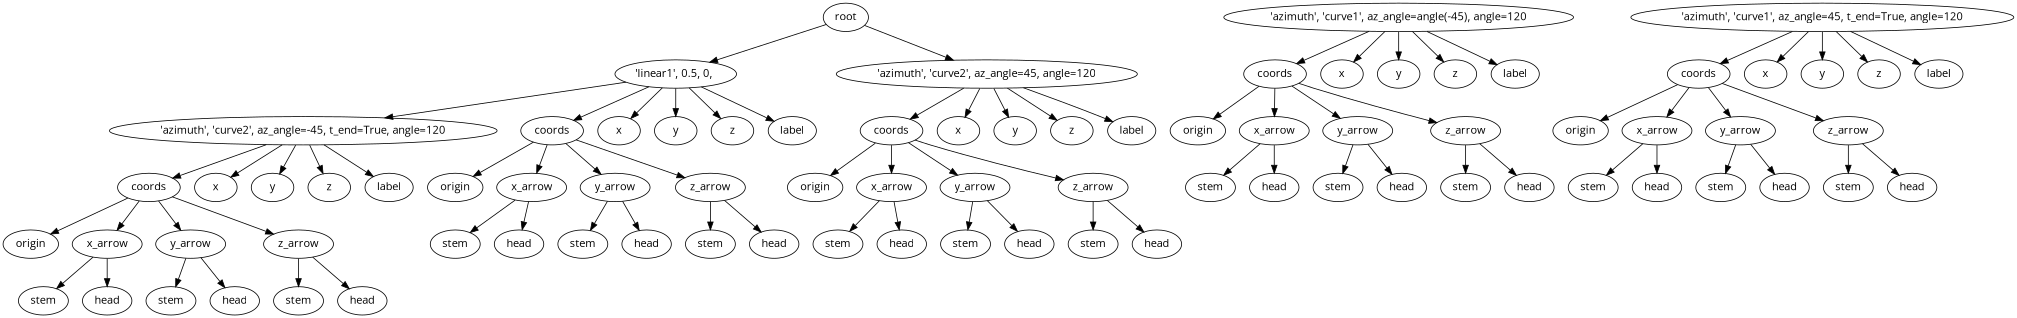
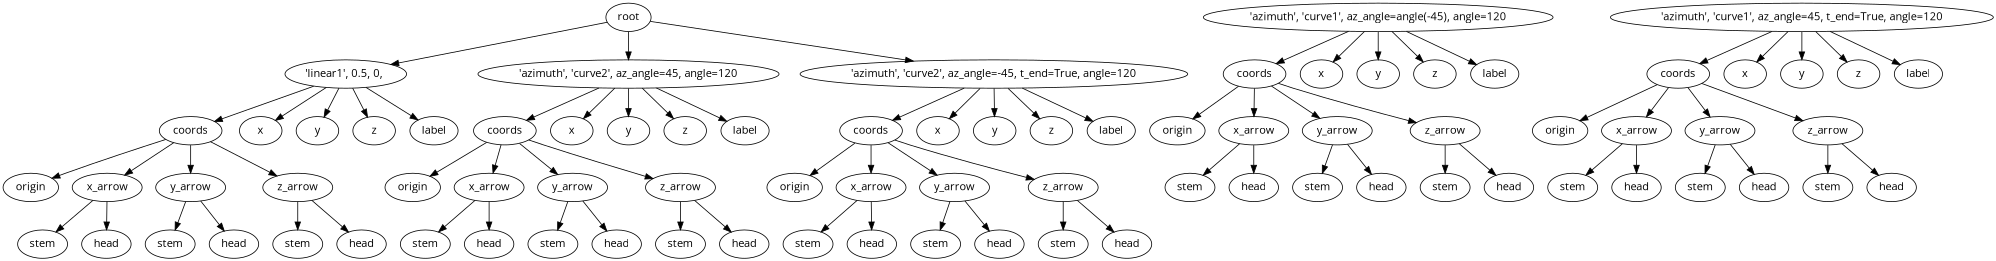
(509, 99) -> (778, 41)
